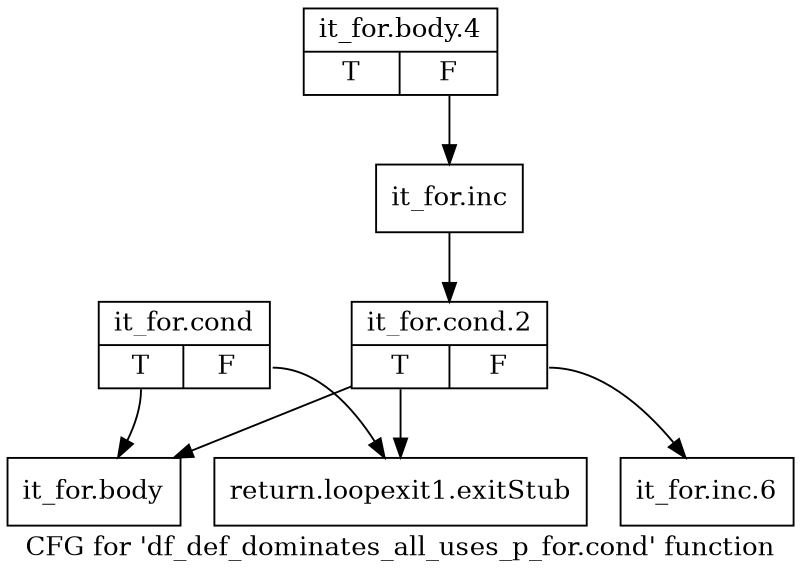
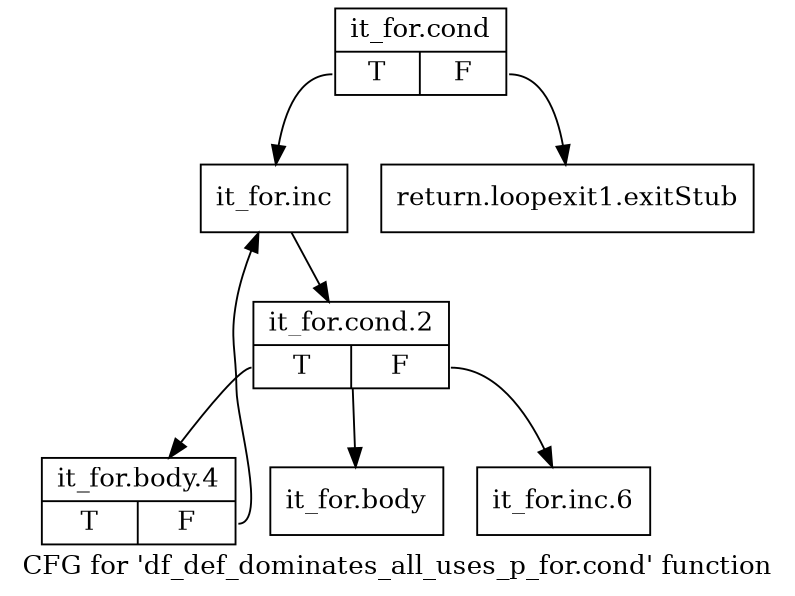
(401, 414) -> (214, 402)
(137, 416) -> (294, 100)
